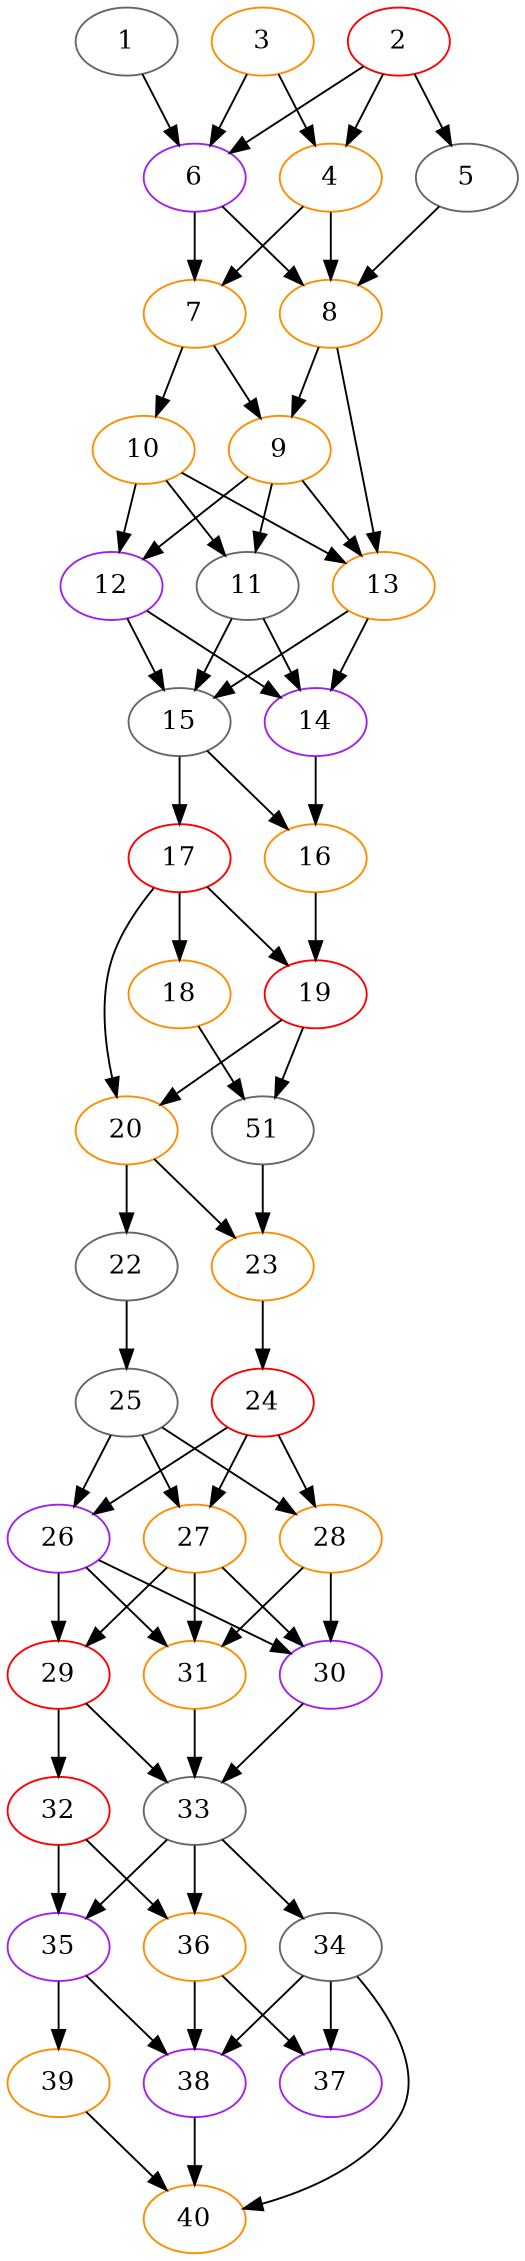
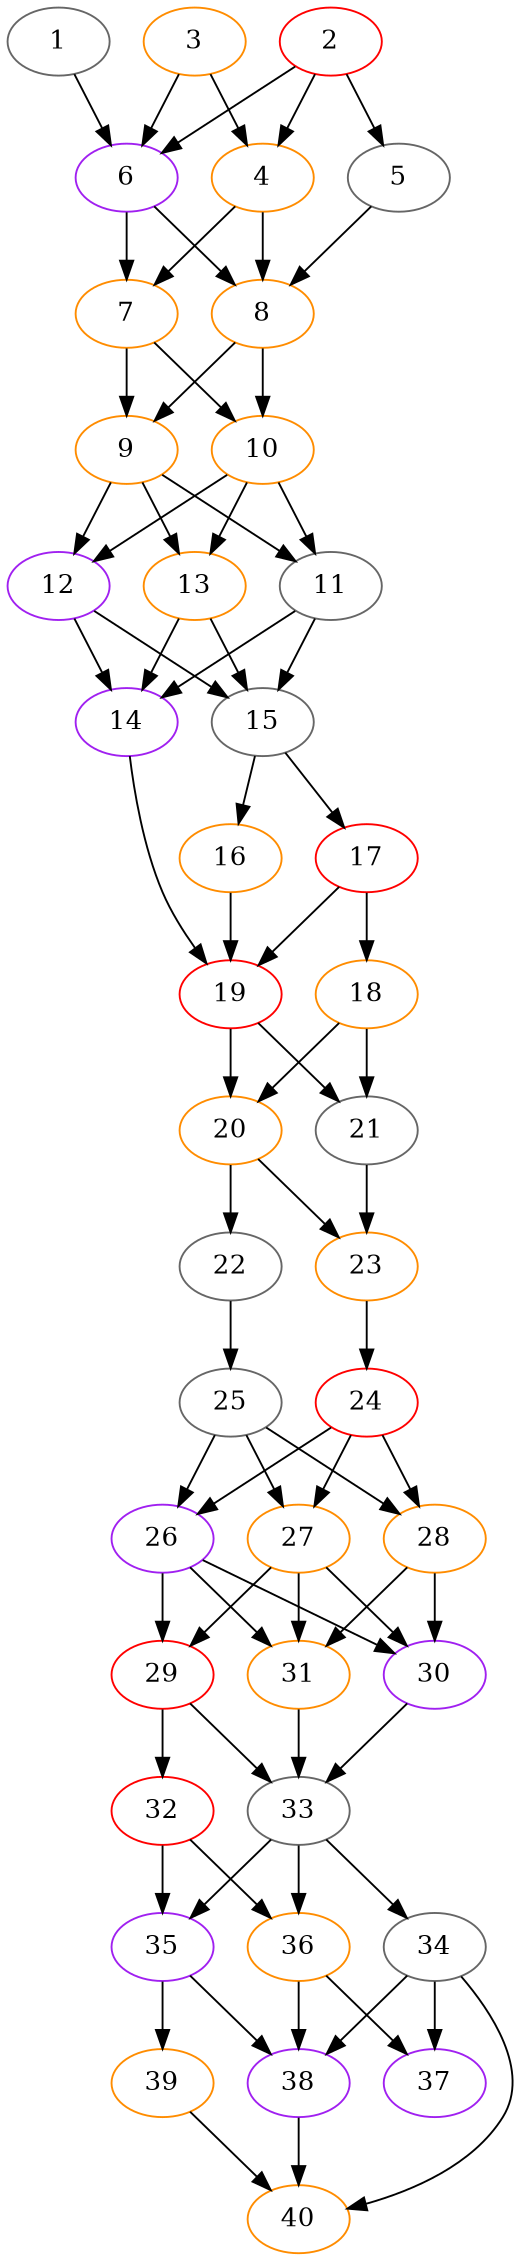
(355, 441) -> (263, 373)
(316, 781) -> (150, 856)
(107, 977) -> (307, 1054)
(263, 1130) -> (367, 1130)
